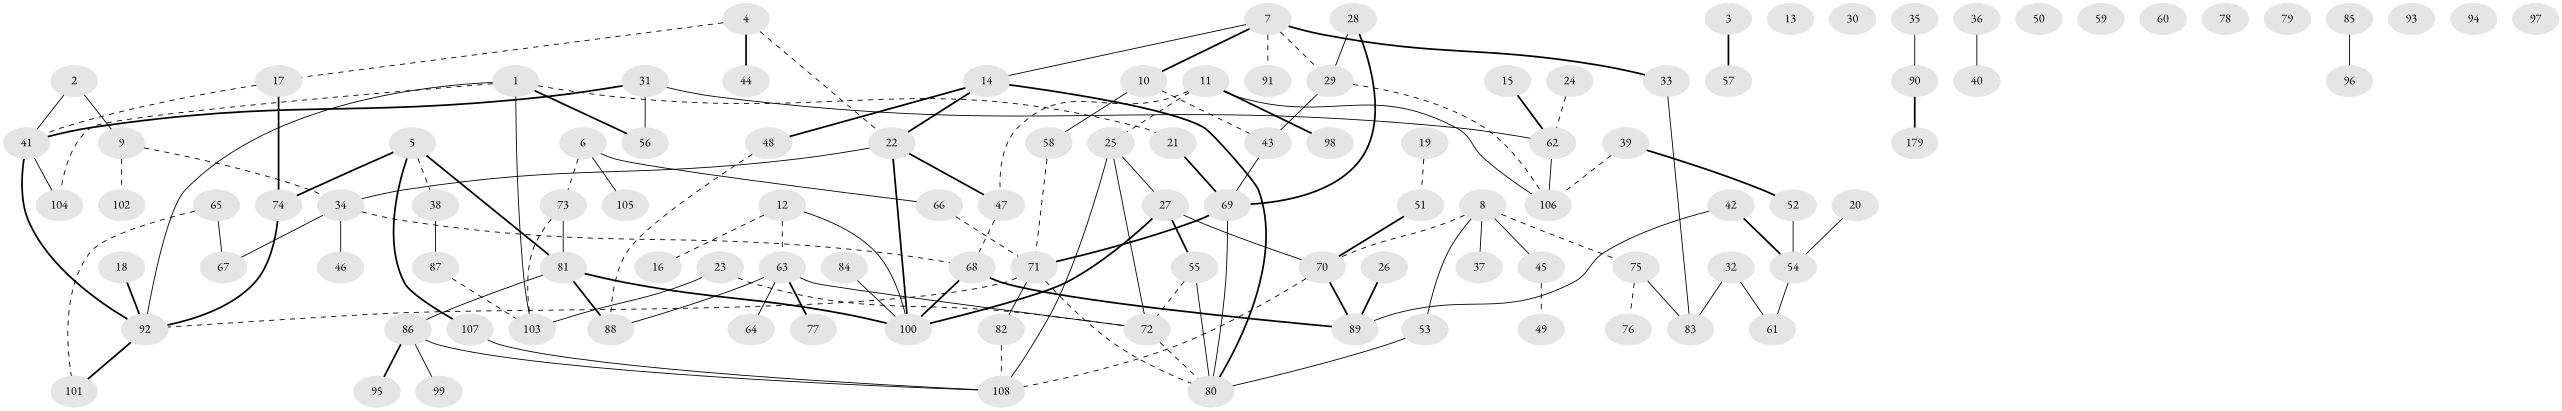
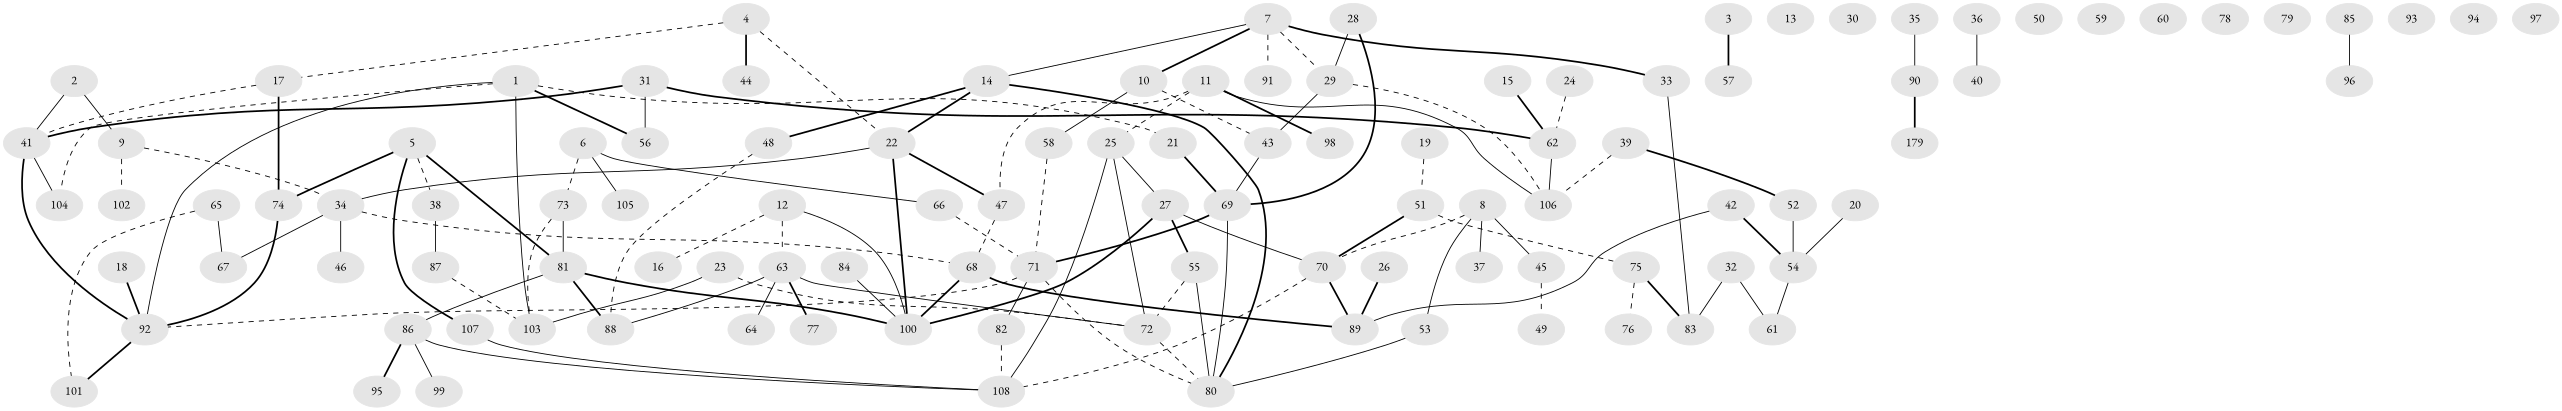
(1120, 115) -> (1120, 115)
(1559, 237) -> (1526, 240)
(1663, 298) -> (1663, 298)
